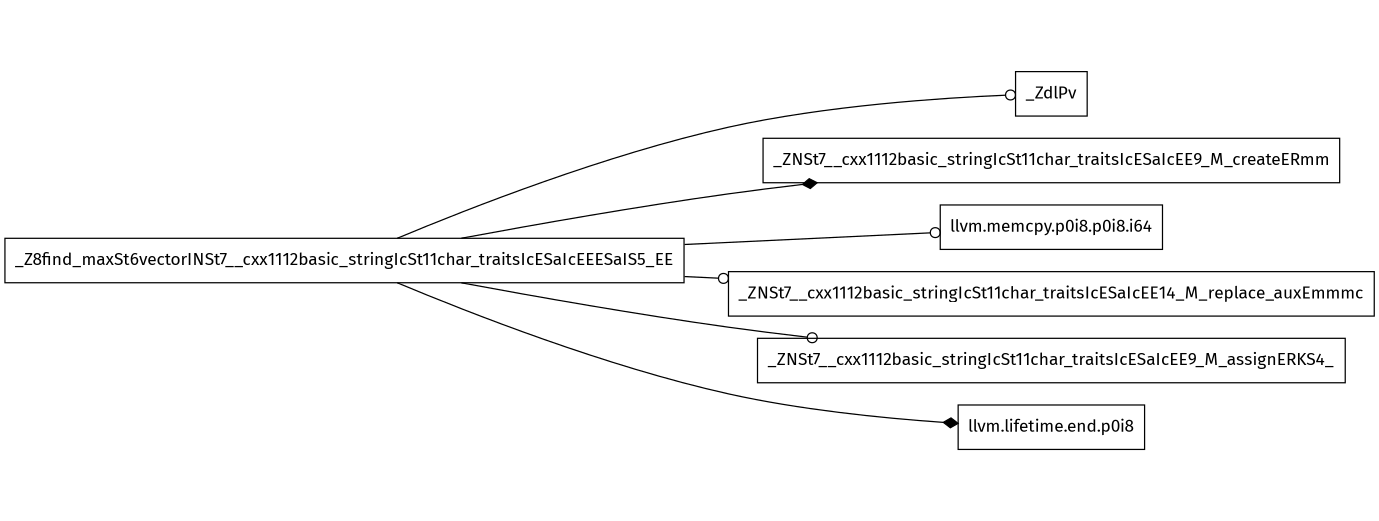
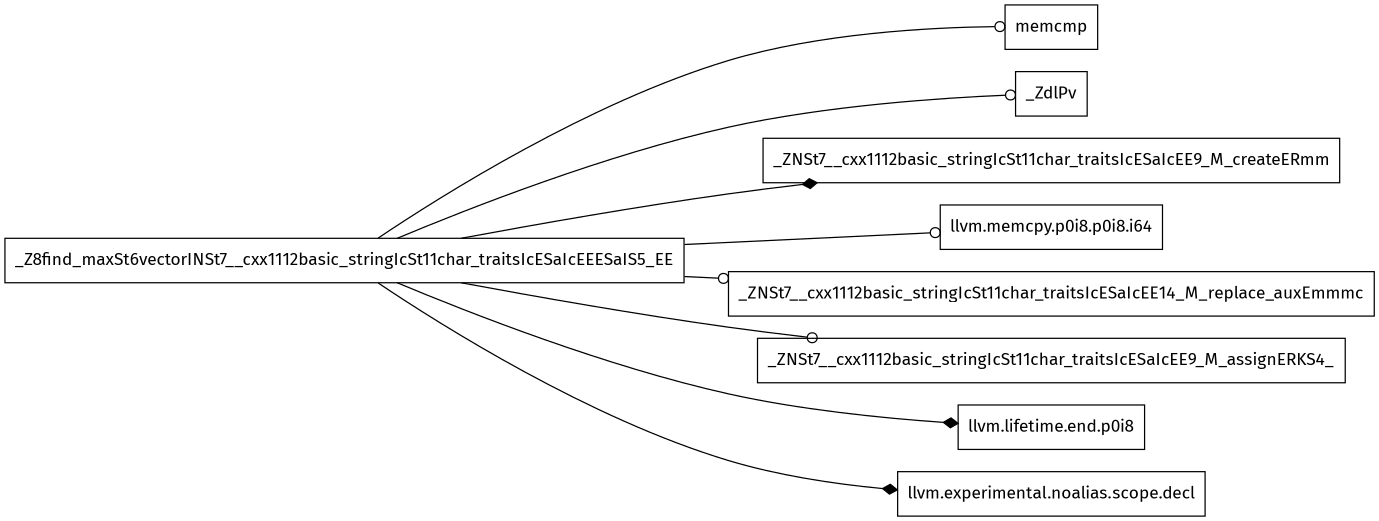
none -> (1051, 27)
none -> (1051, 494)
